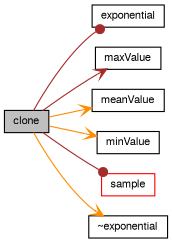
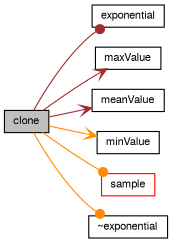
(65, 114) -> (65, 114)
(70, 152) -> (70, 152)
(61, 175) -> (61, 175)
